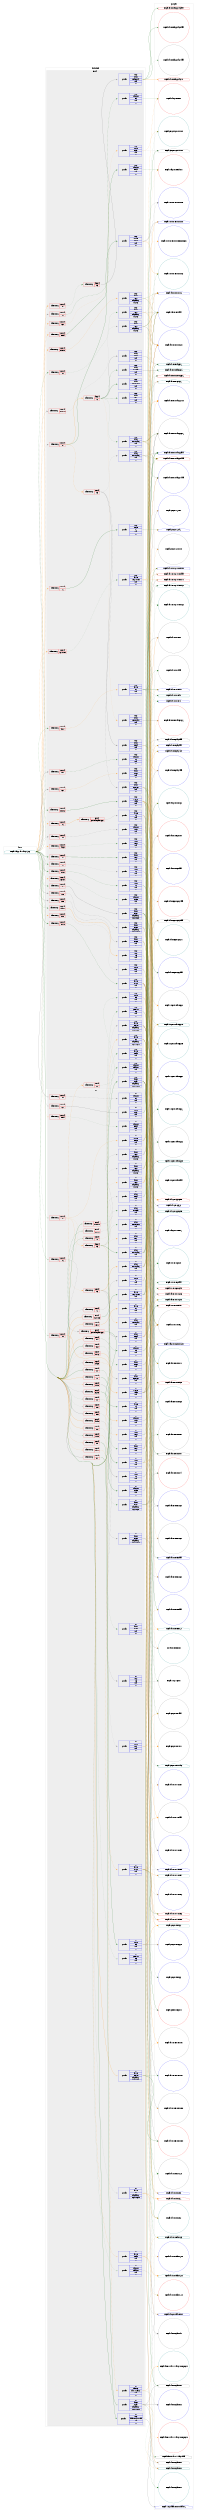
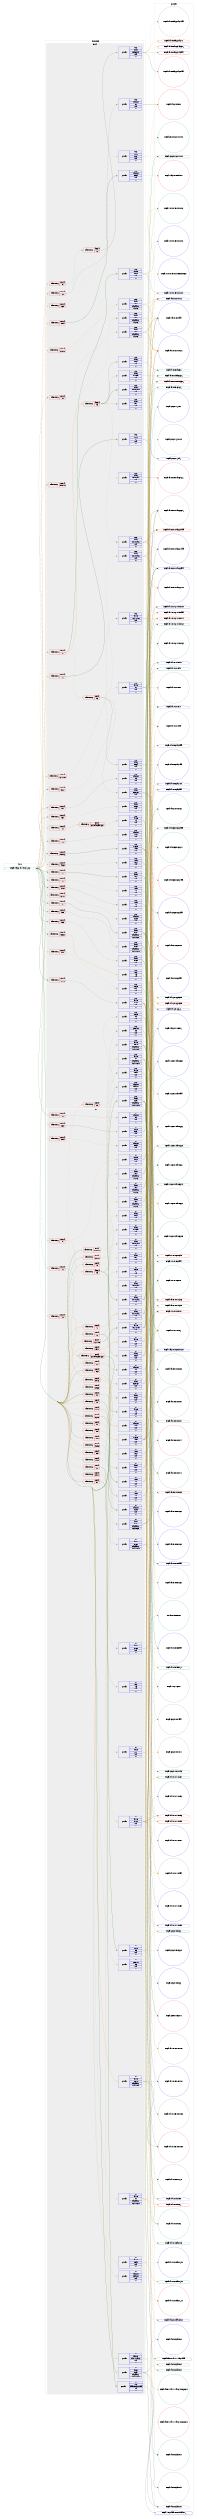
none -> (174, 47)
